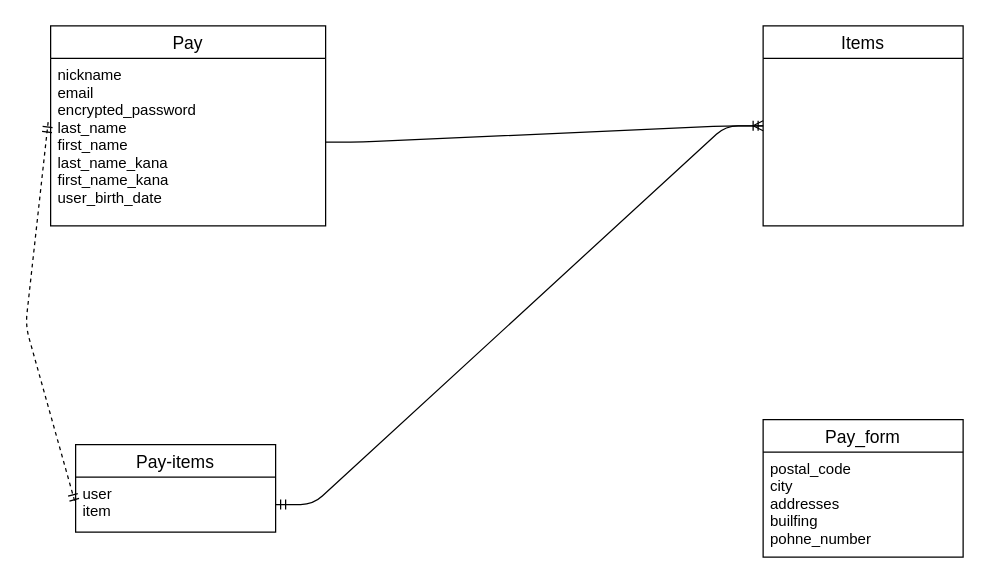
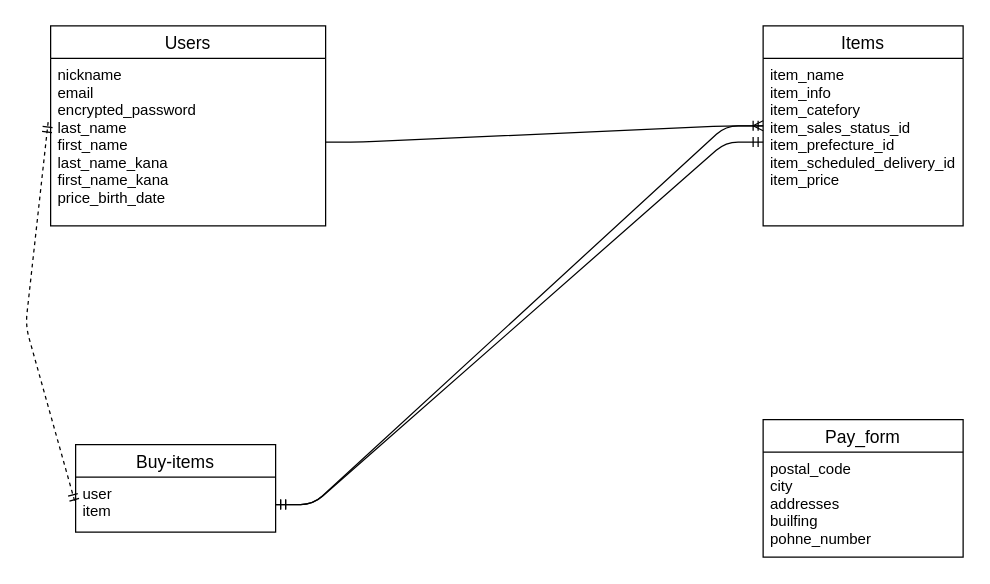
(188, 43) -> (188, 43)
(89, 75) -> (89, 75)
none -> (863, 142)
none -> (541, 304)
(175, 462) -> (175, 462)
